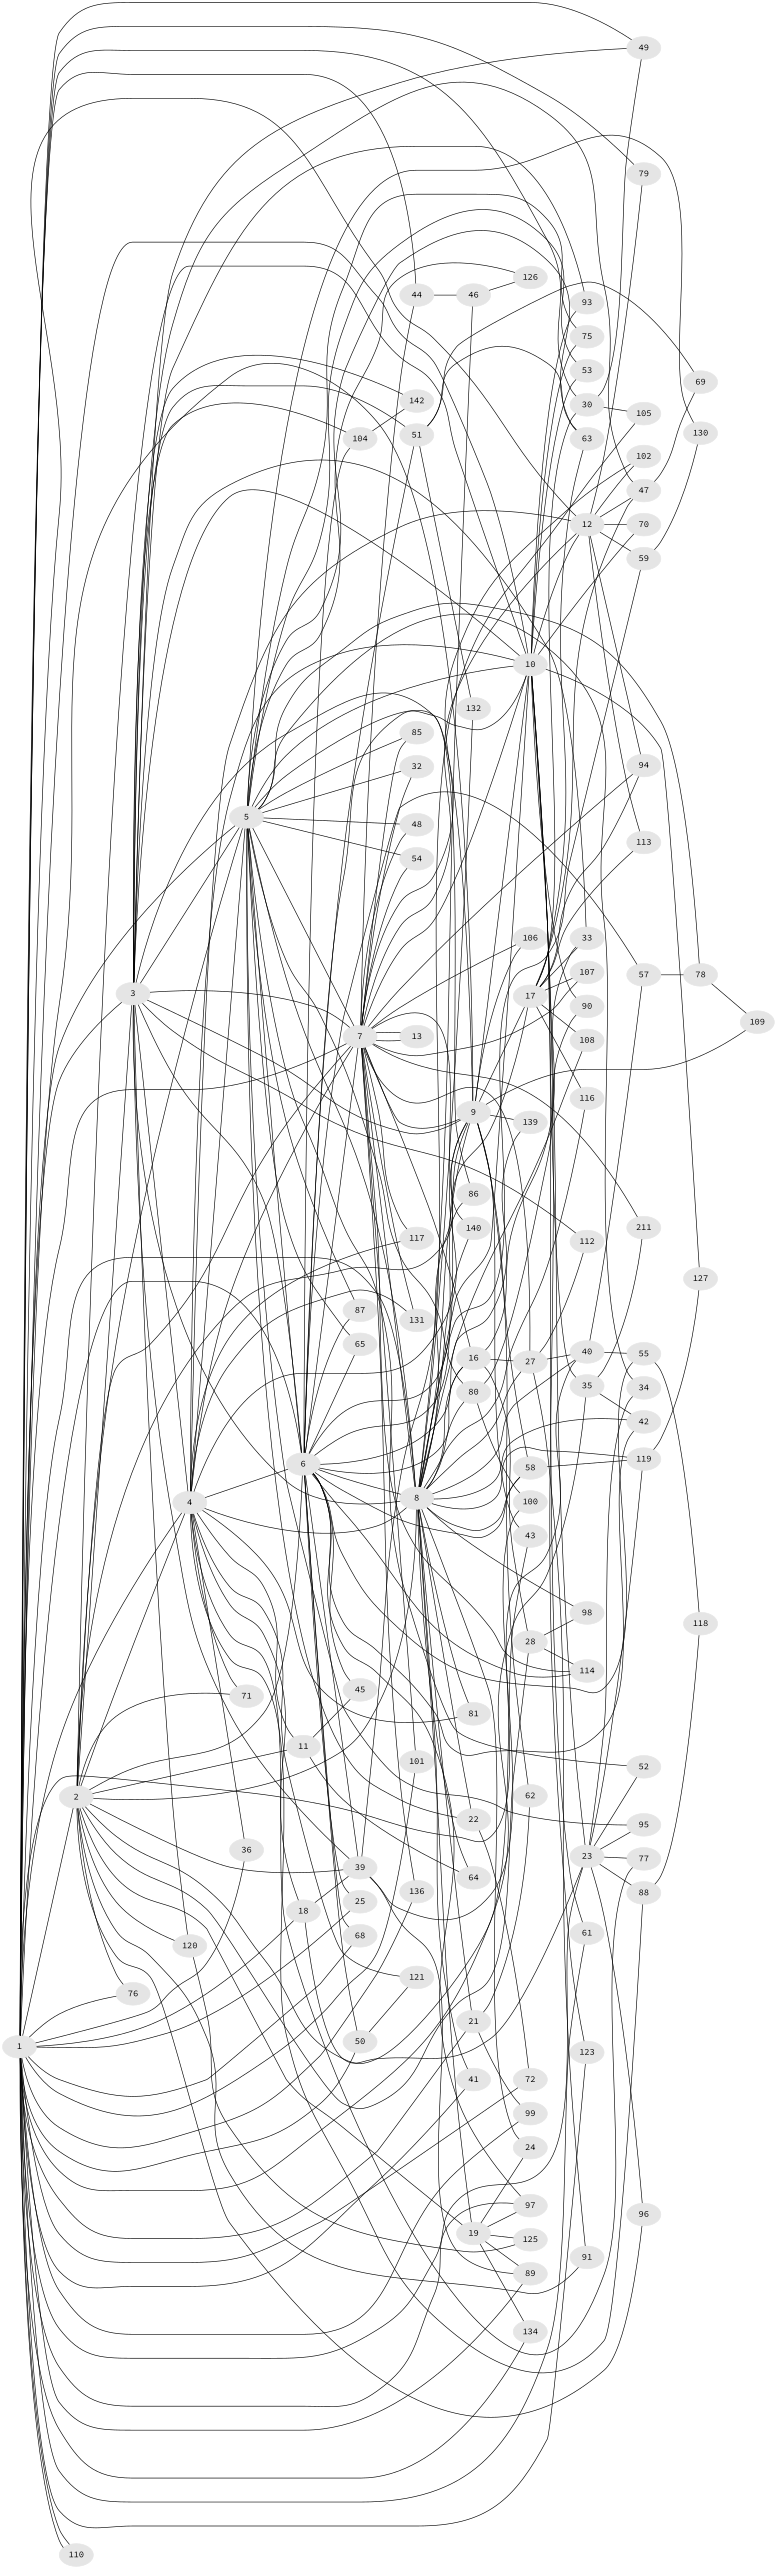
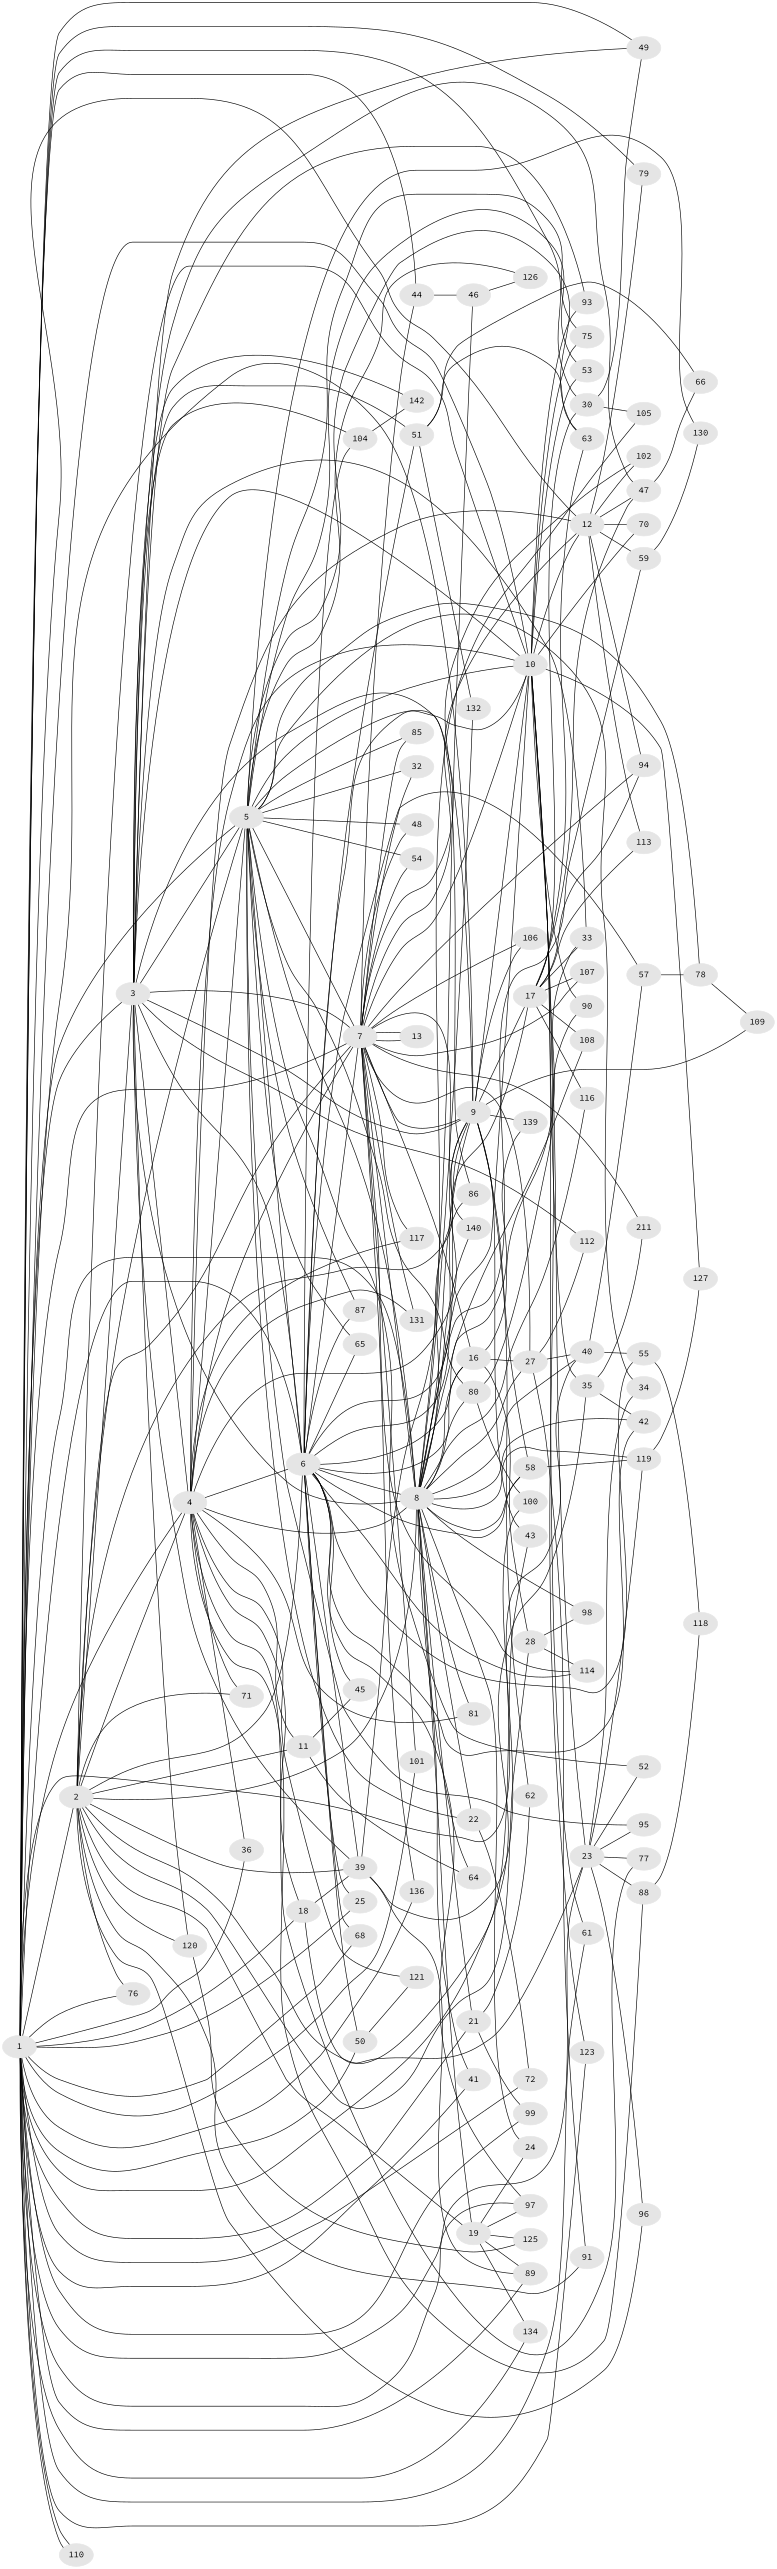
(701, 382) -> (701, 382)
